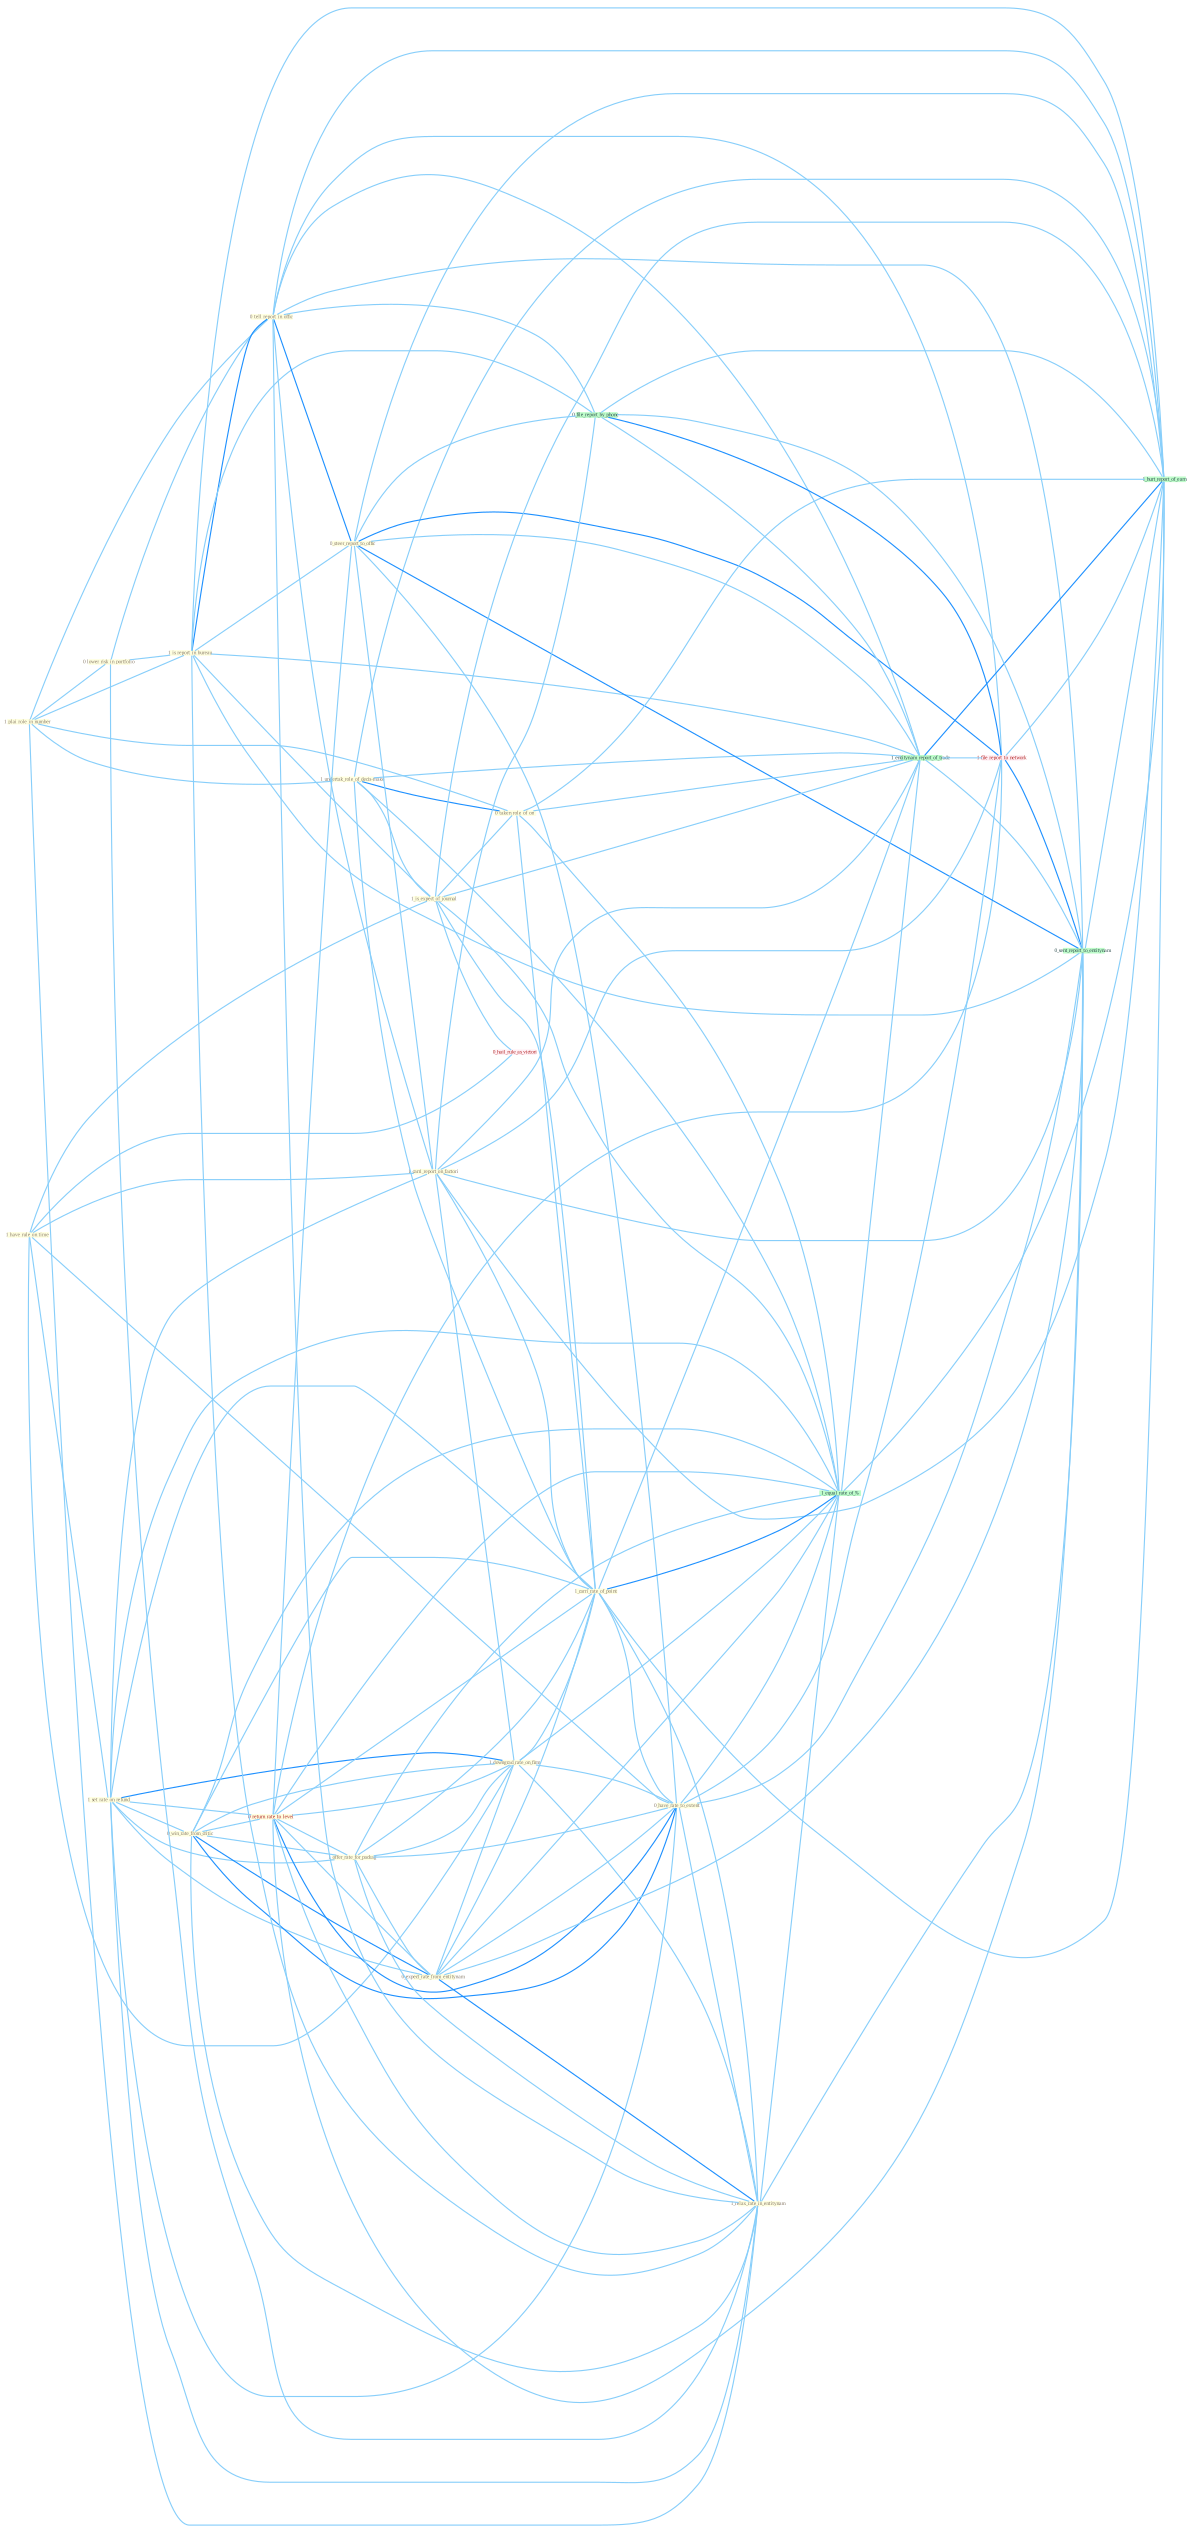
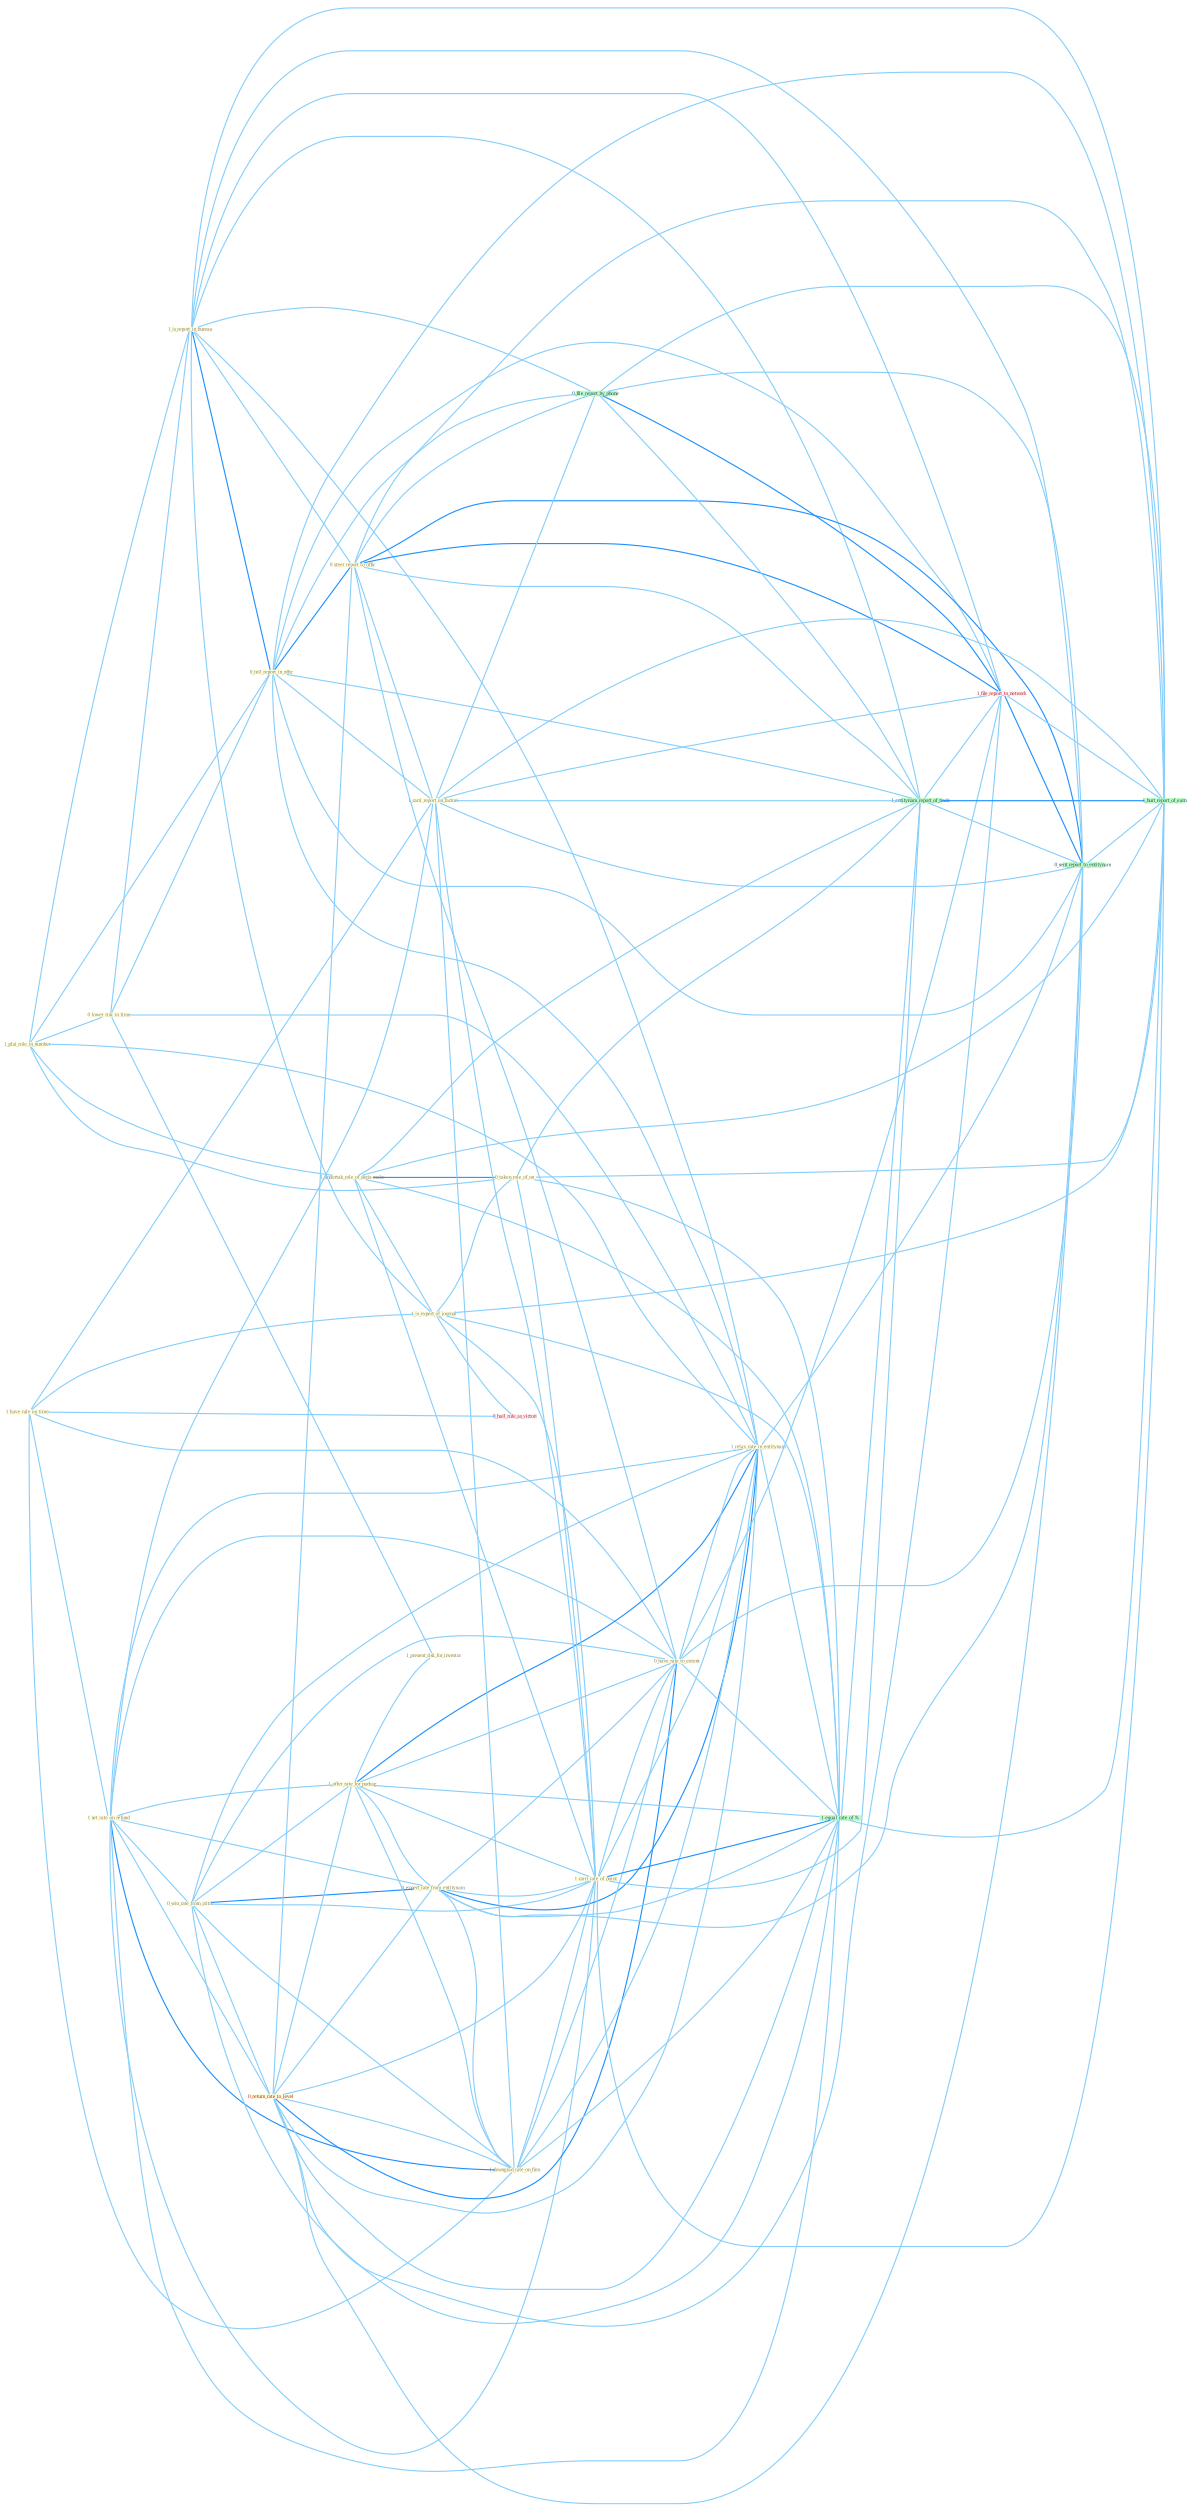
none -> (679, 94)
(109, 662) -> (109, 1015)
(678, 829) -> none
none -> (434, 1656)
(438, 1998) -> (374, 1667)
(513, 2070) -> (593, 1635)
